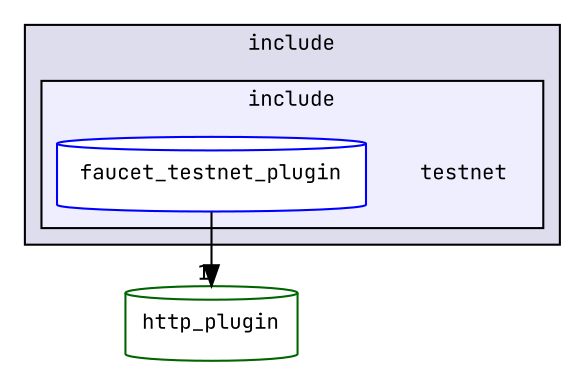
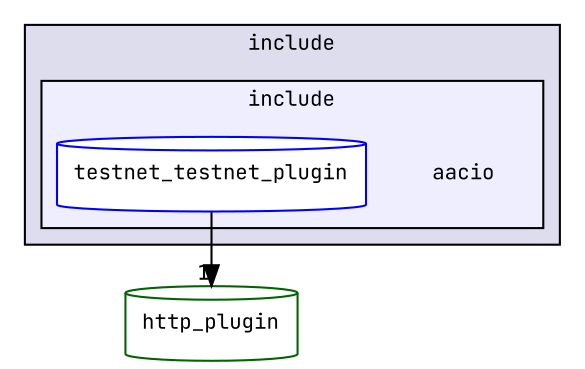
(212, 174) -> (212, 174)
(464, 174) -> (464, 174)
